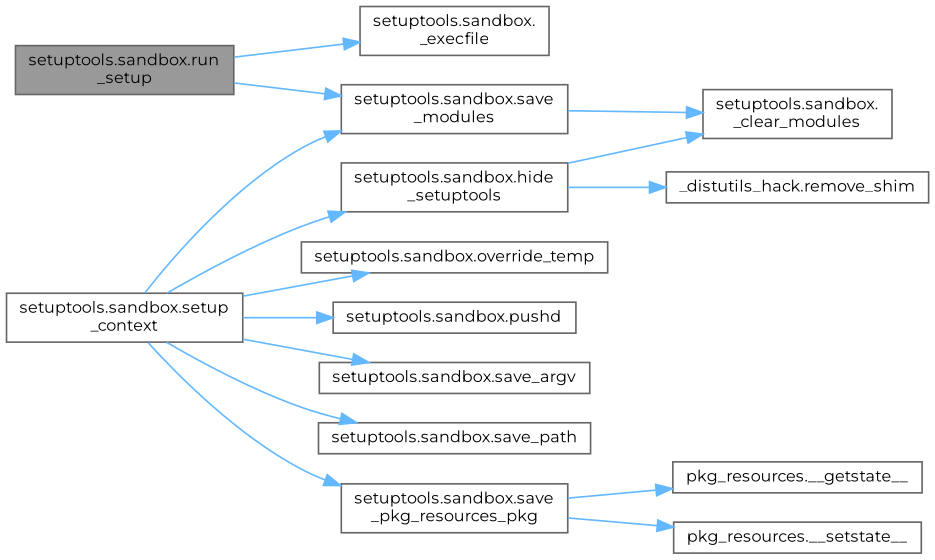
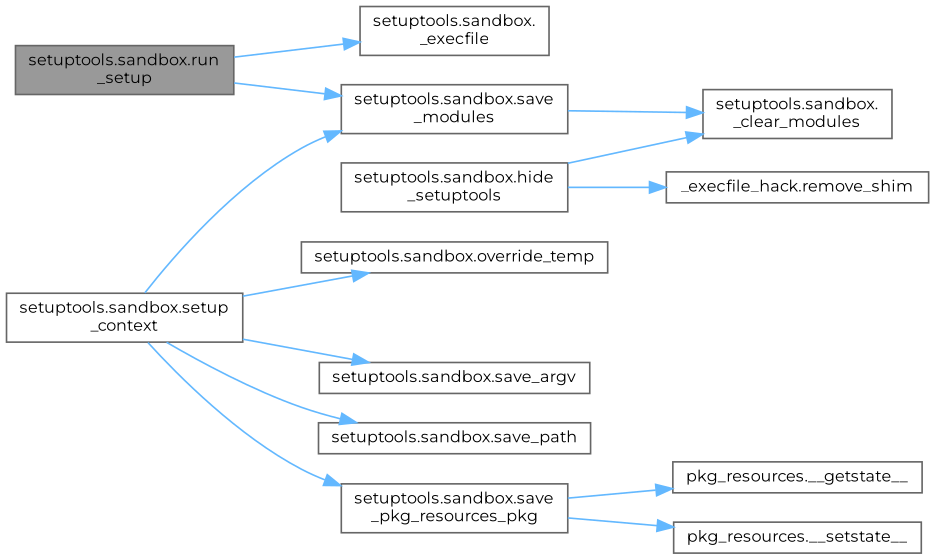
(797, 187) -> (797, 187)
(246, 251) -> none
(455, 318) -> none
